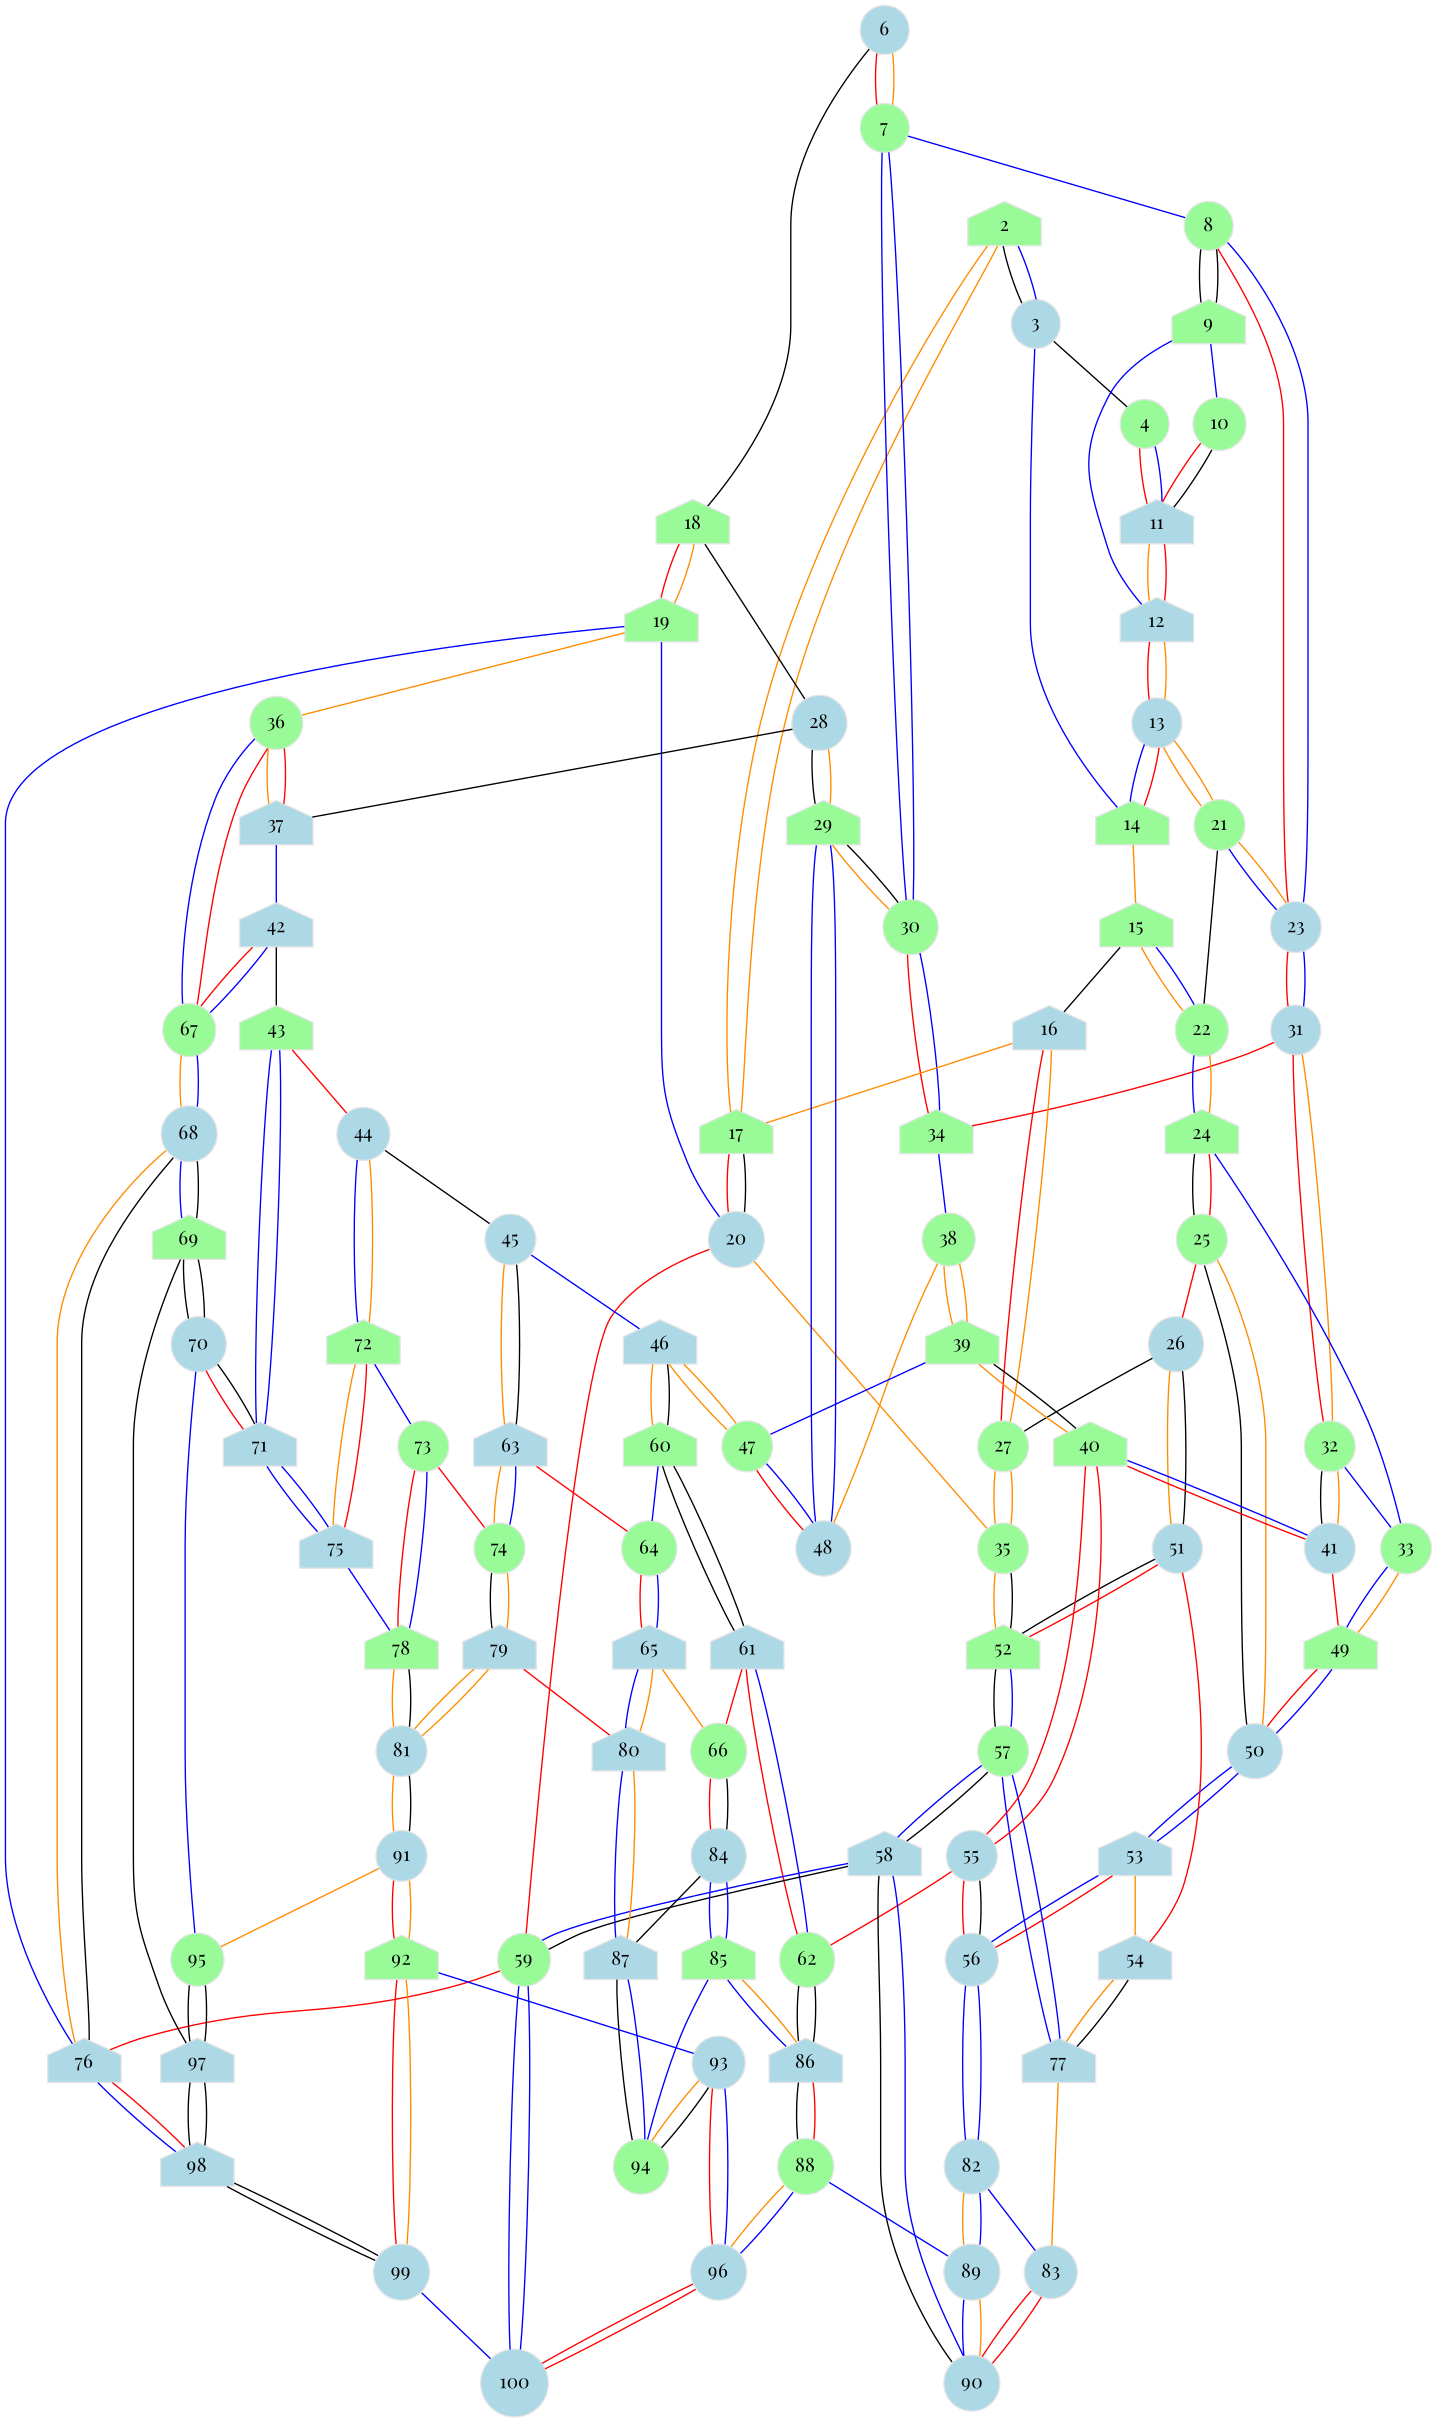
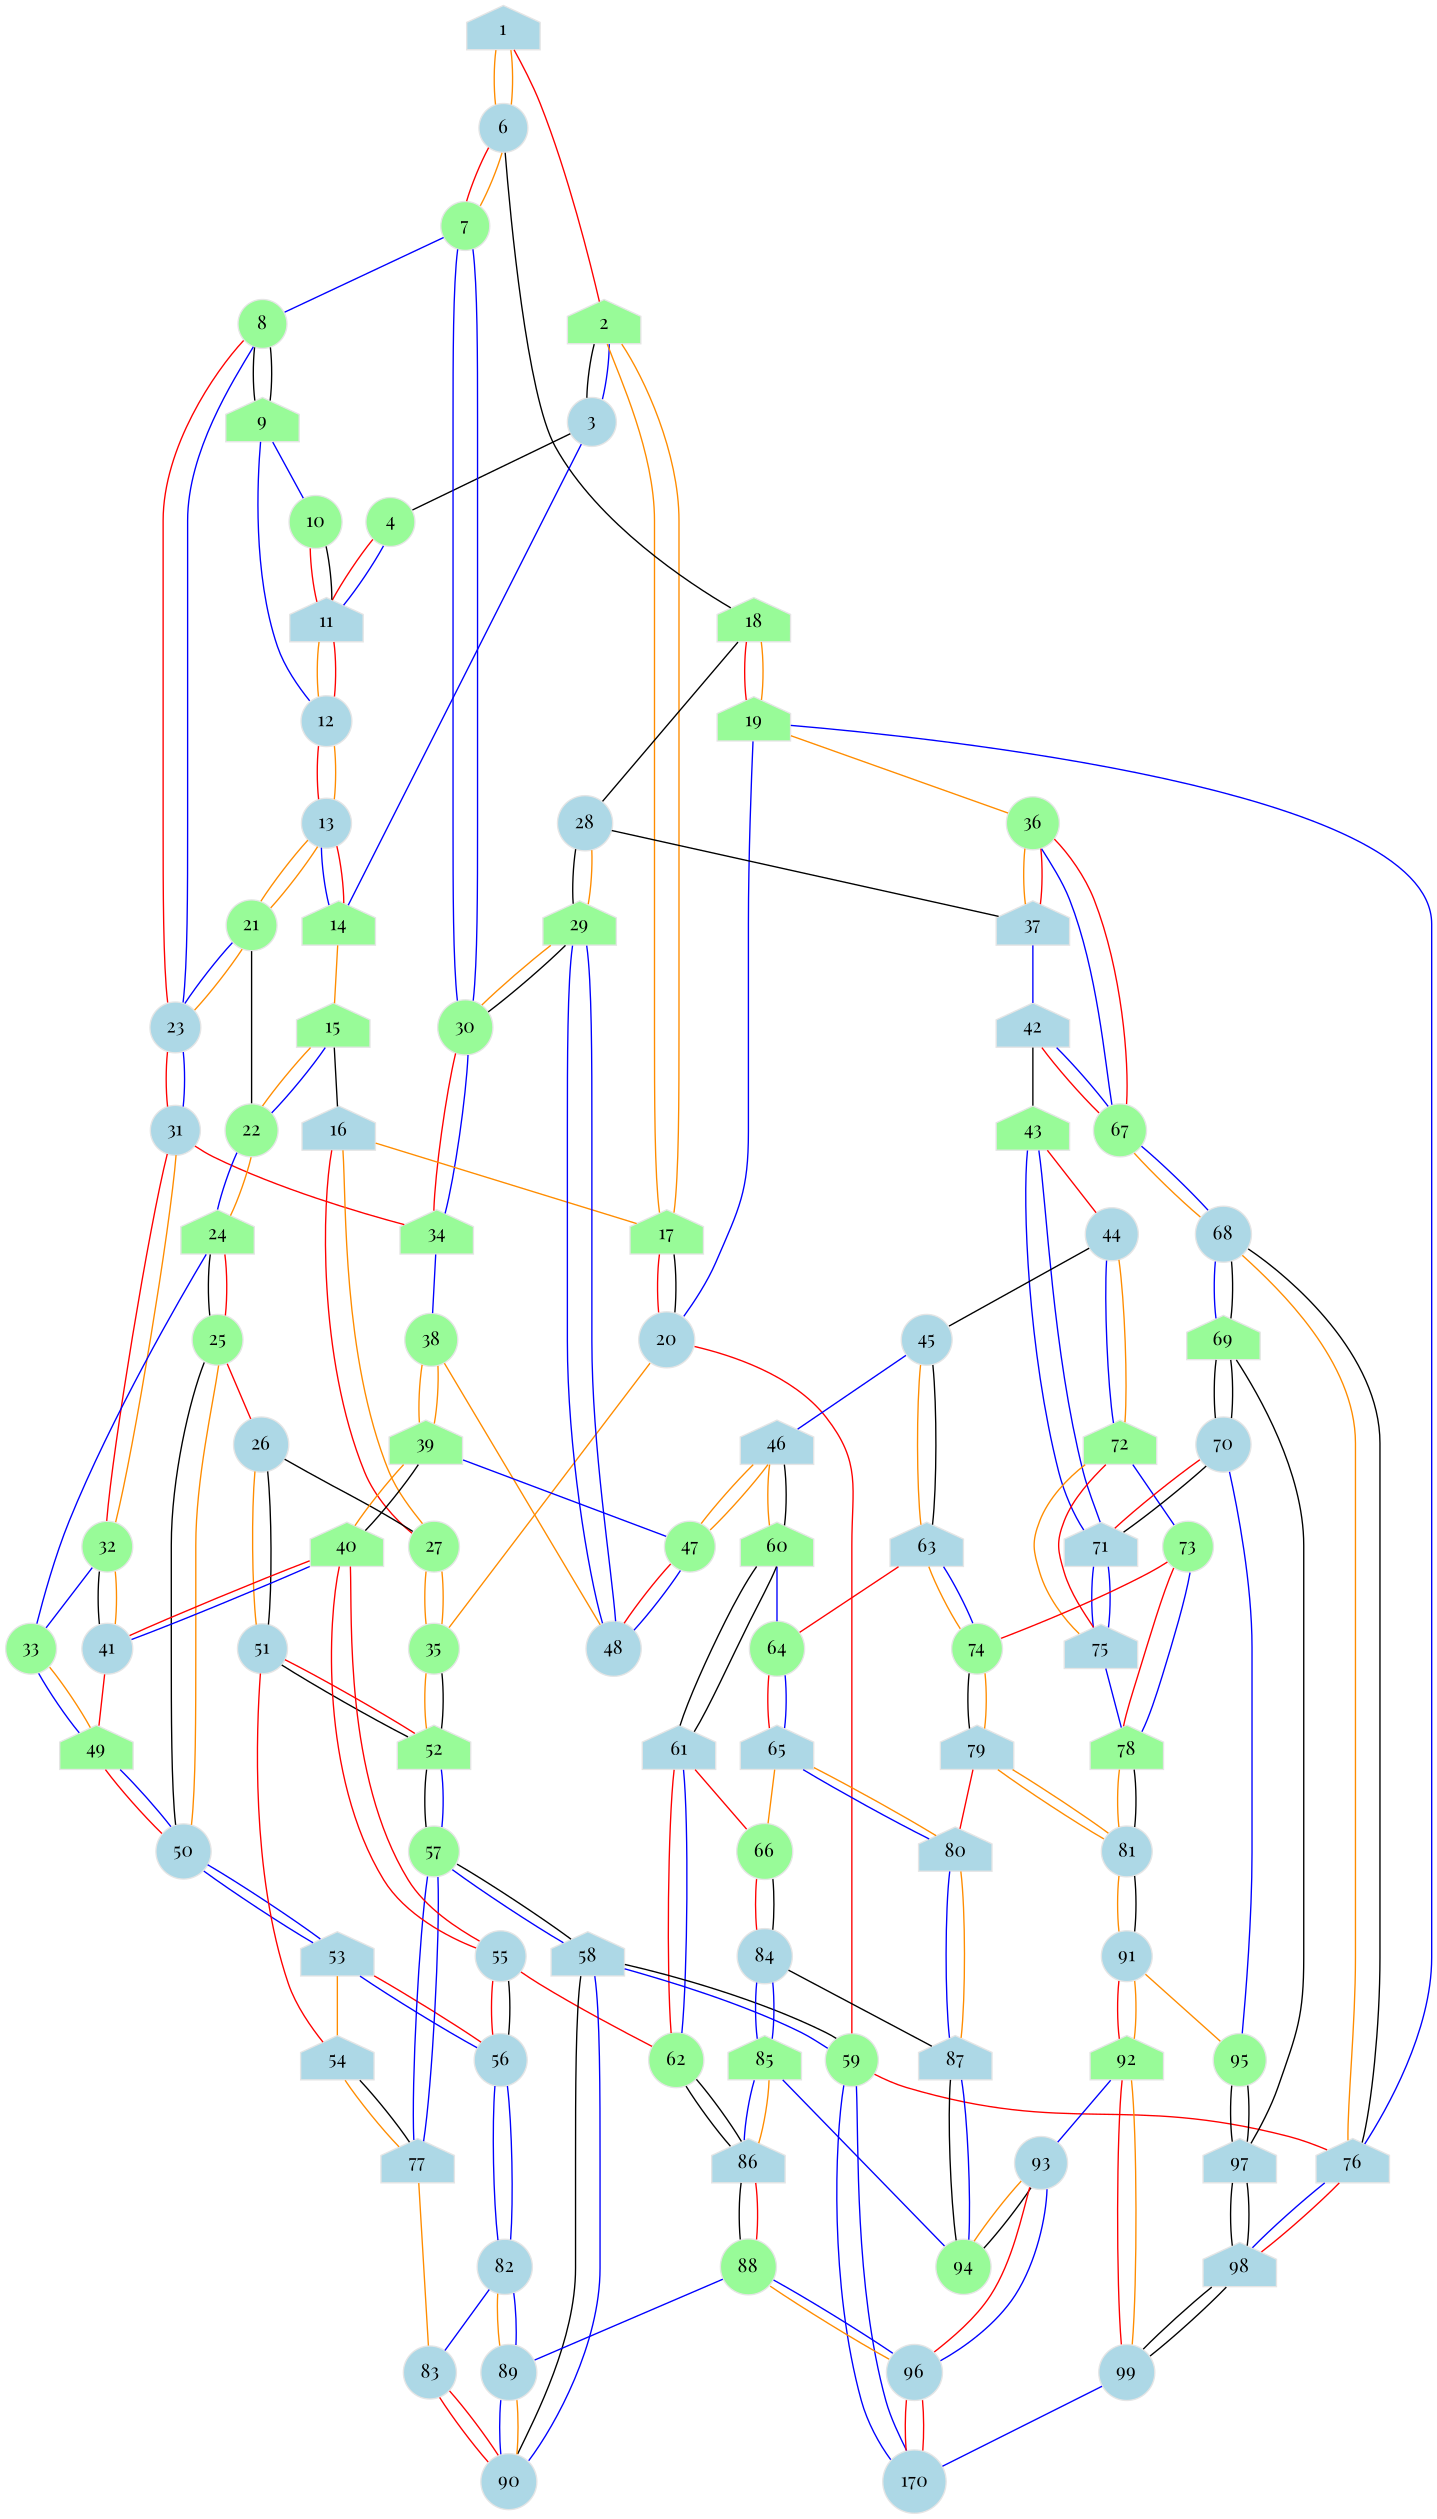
none -> (503, 30)
(1157, 622) -> (326, 721)
(514, 2383) -> (914, 2482)
